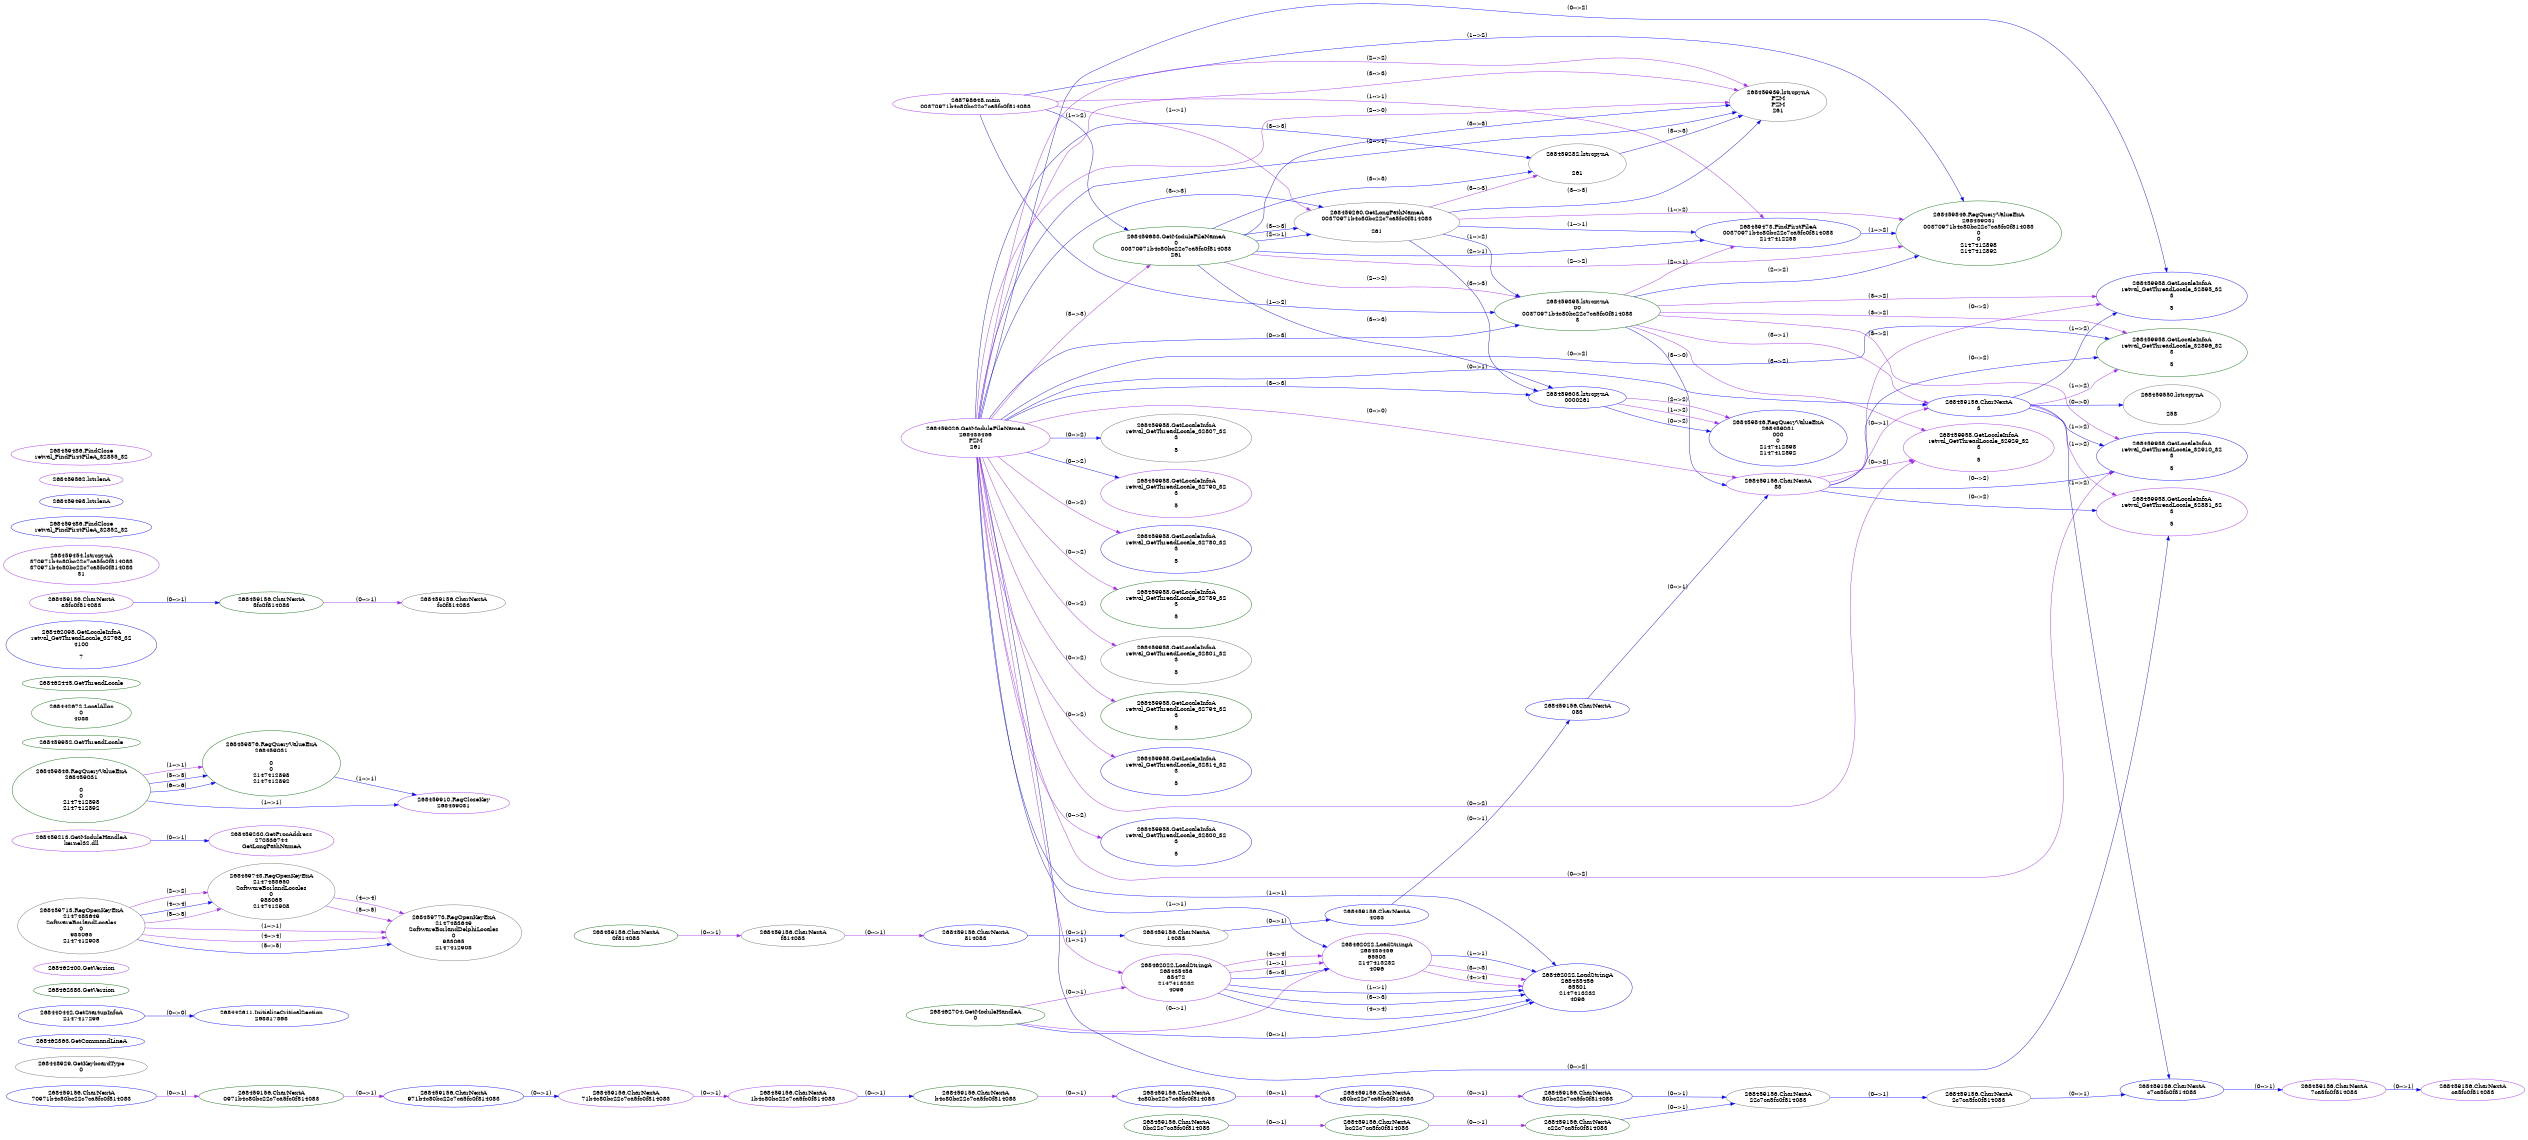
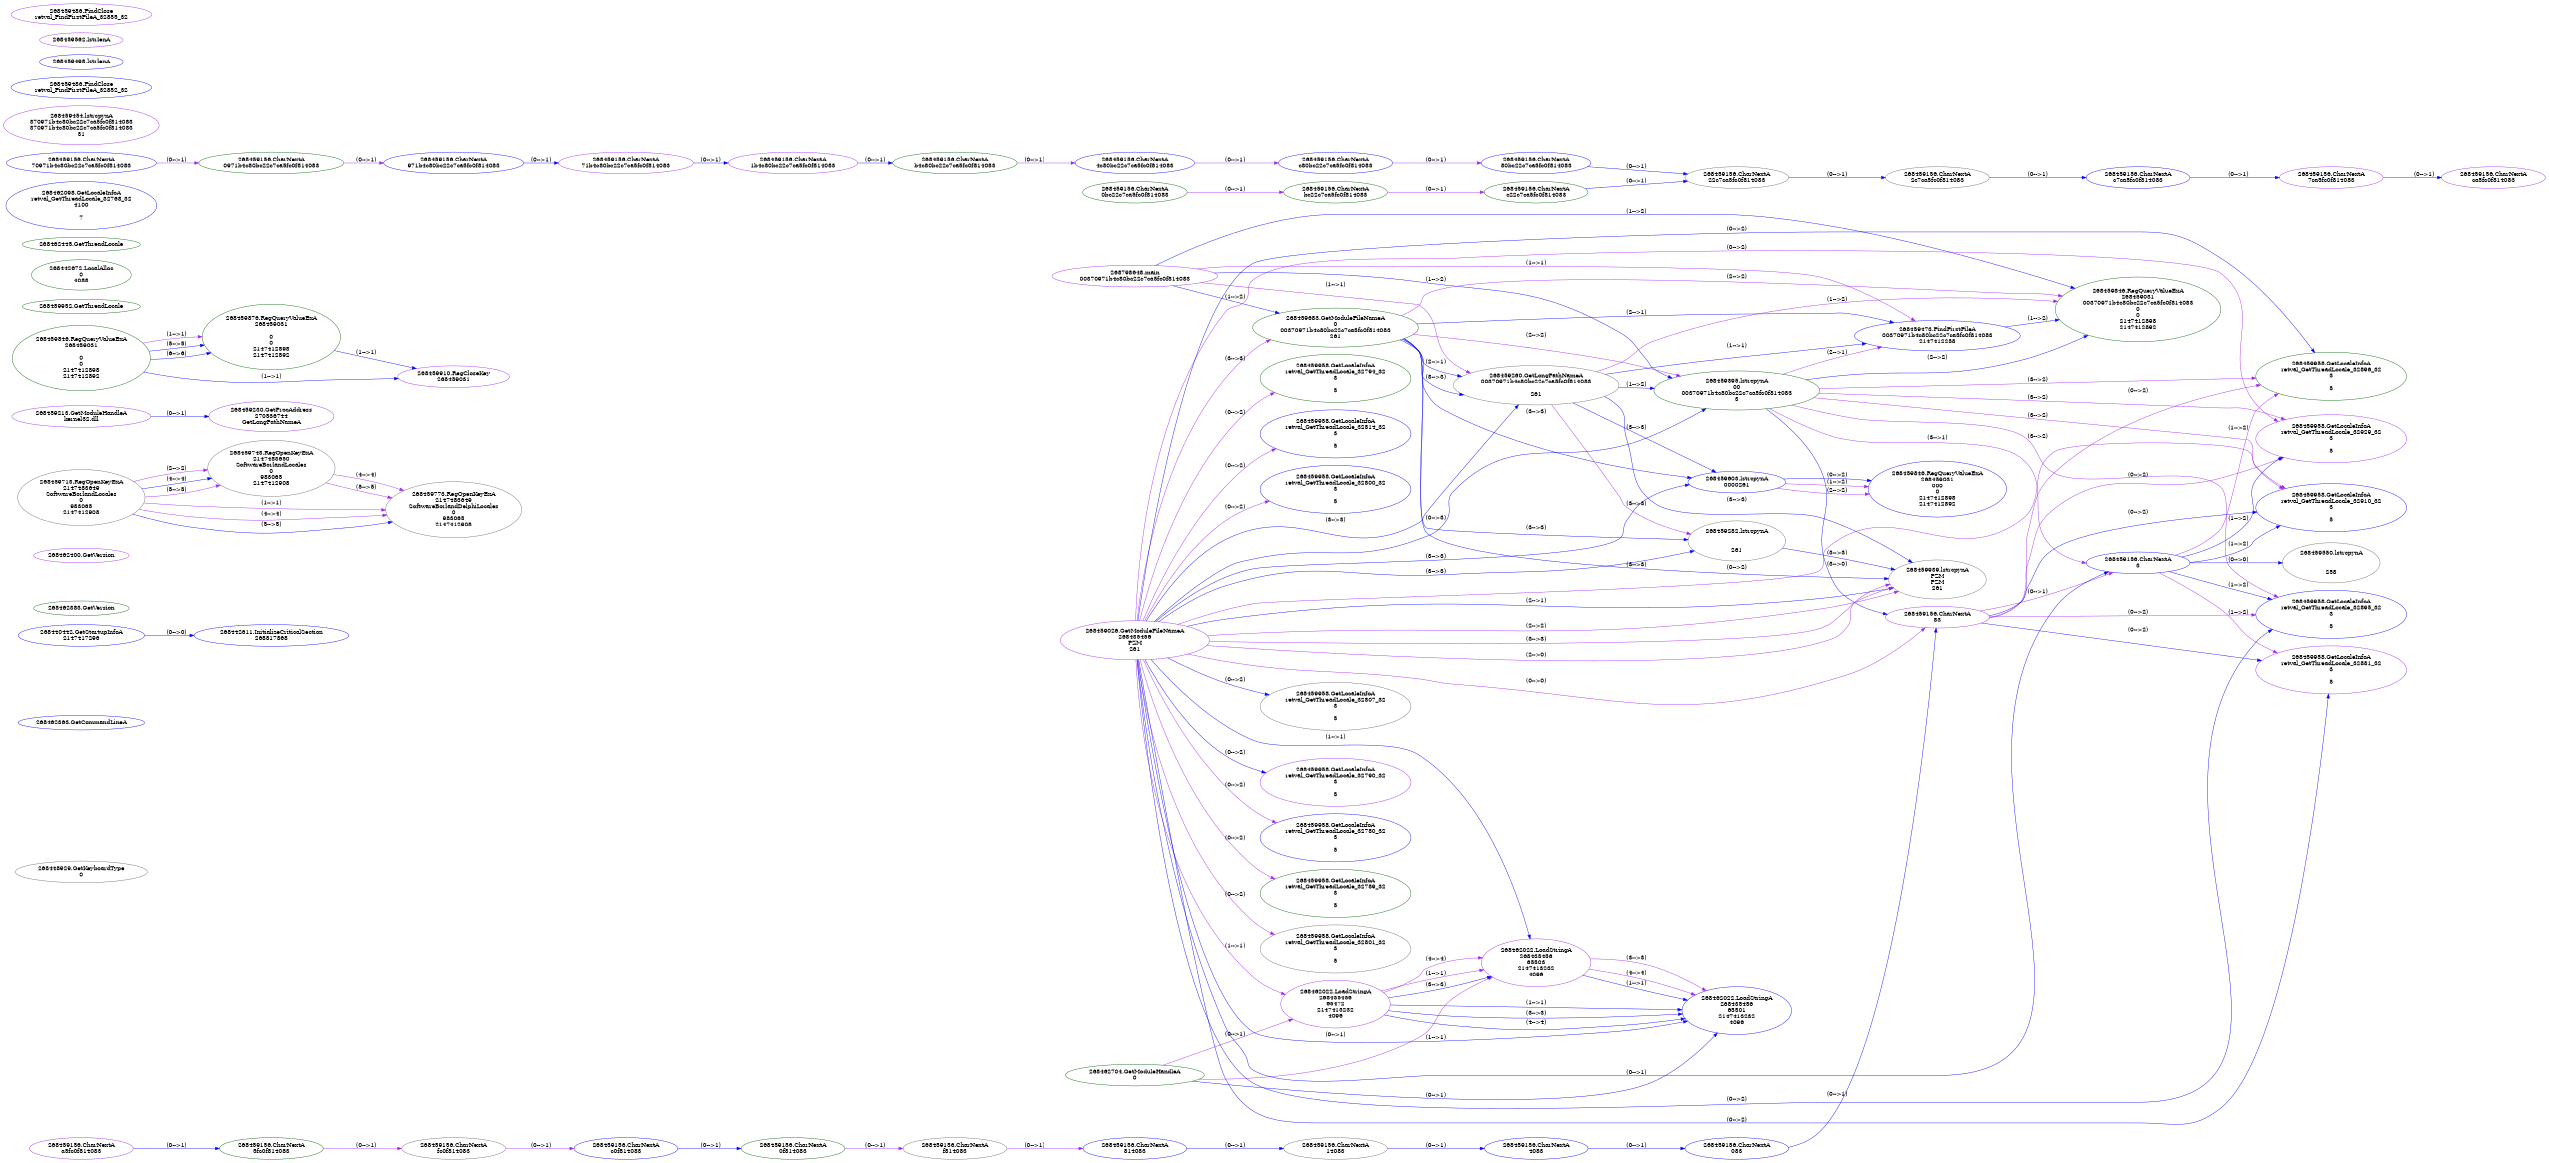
(1930, 380) -> (2073, 457)
(2107, 730) -> (2248, 522)
(709, 1096) -> (709, 163)
none -> (626, 1148)
